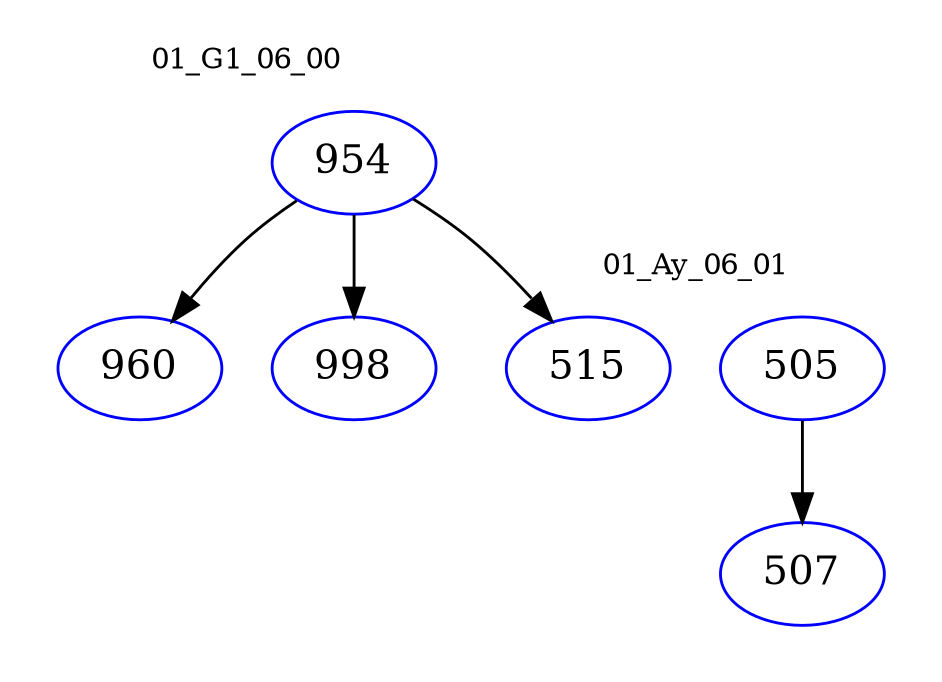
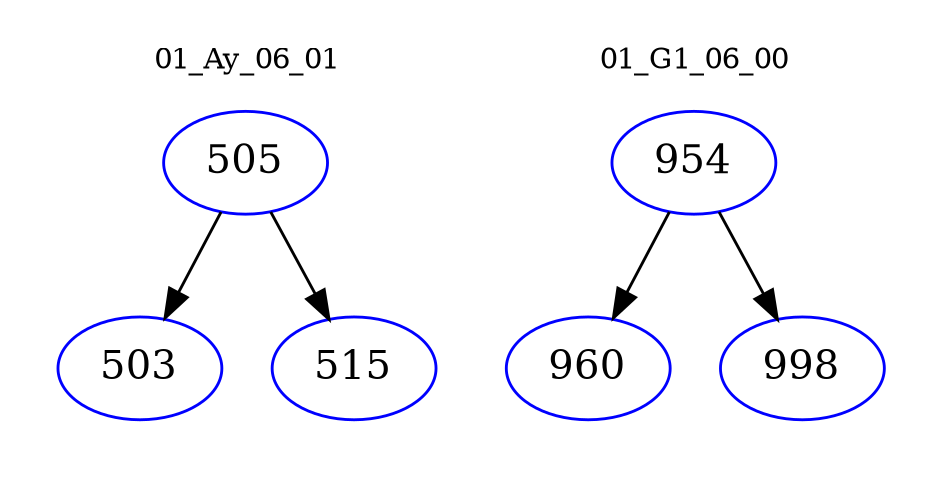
(502, 268) -> (293, 253)
(802, 574) -> (140, 368)
